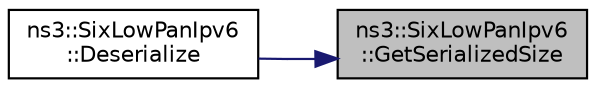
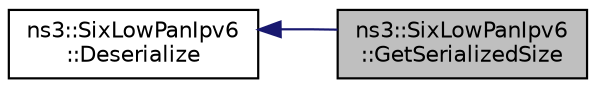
(287, 59) -> (309, 29)
